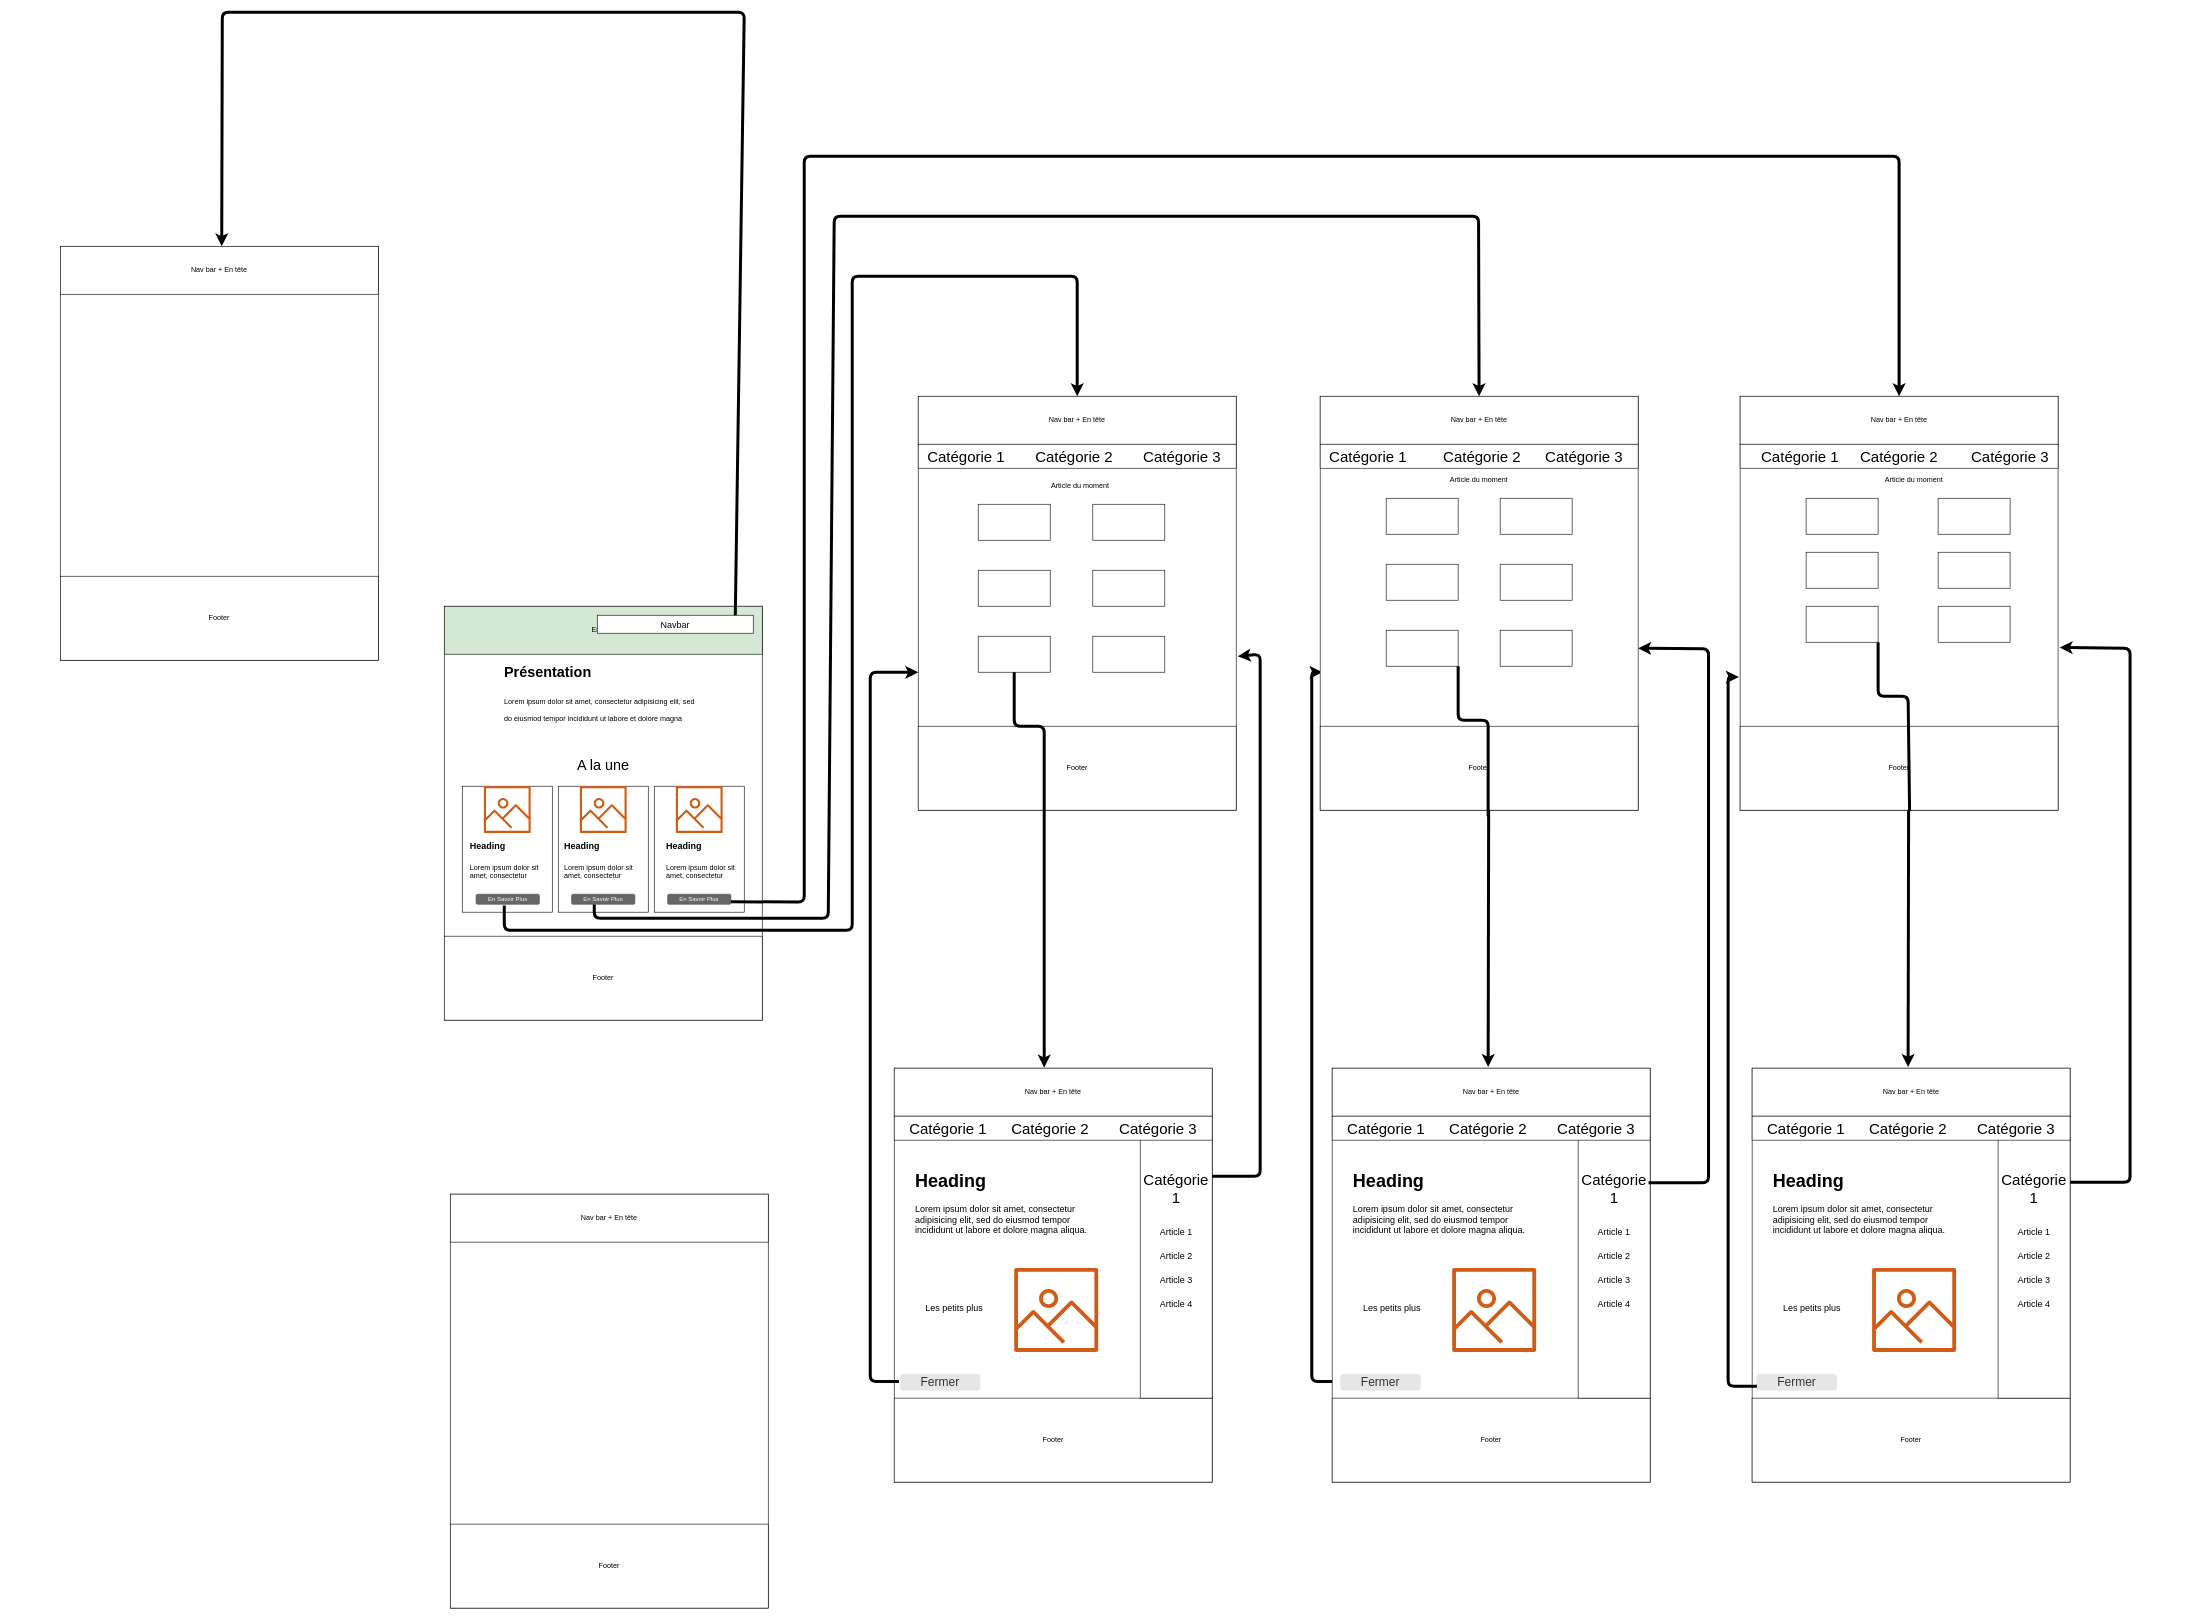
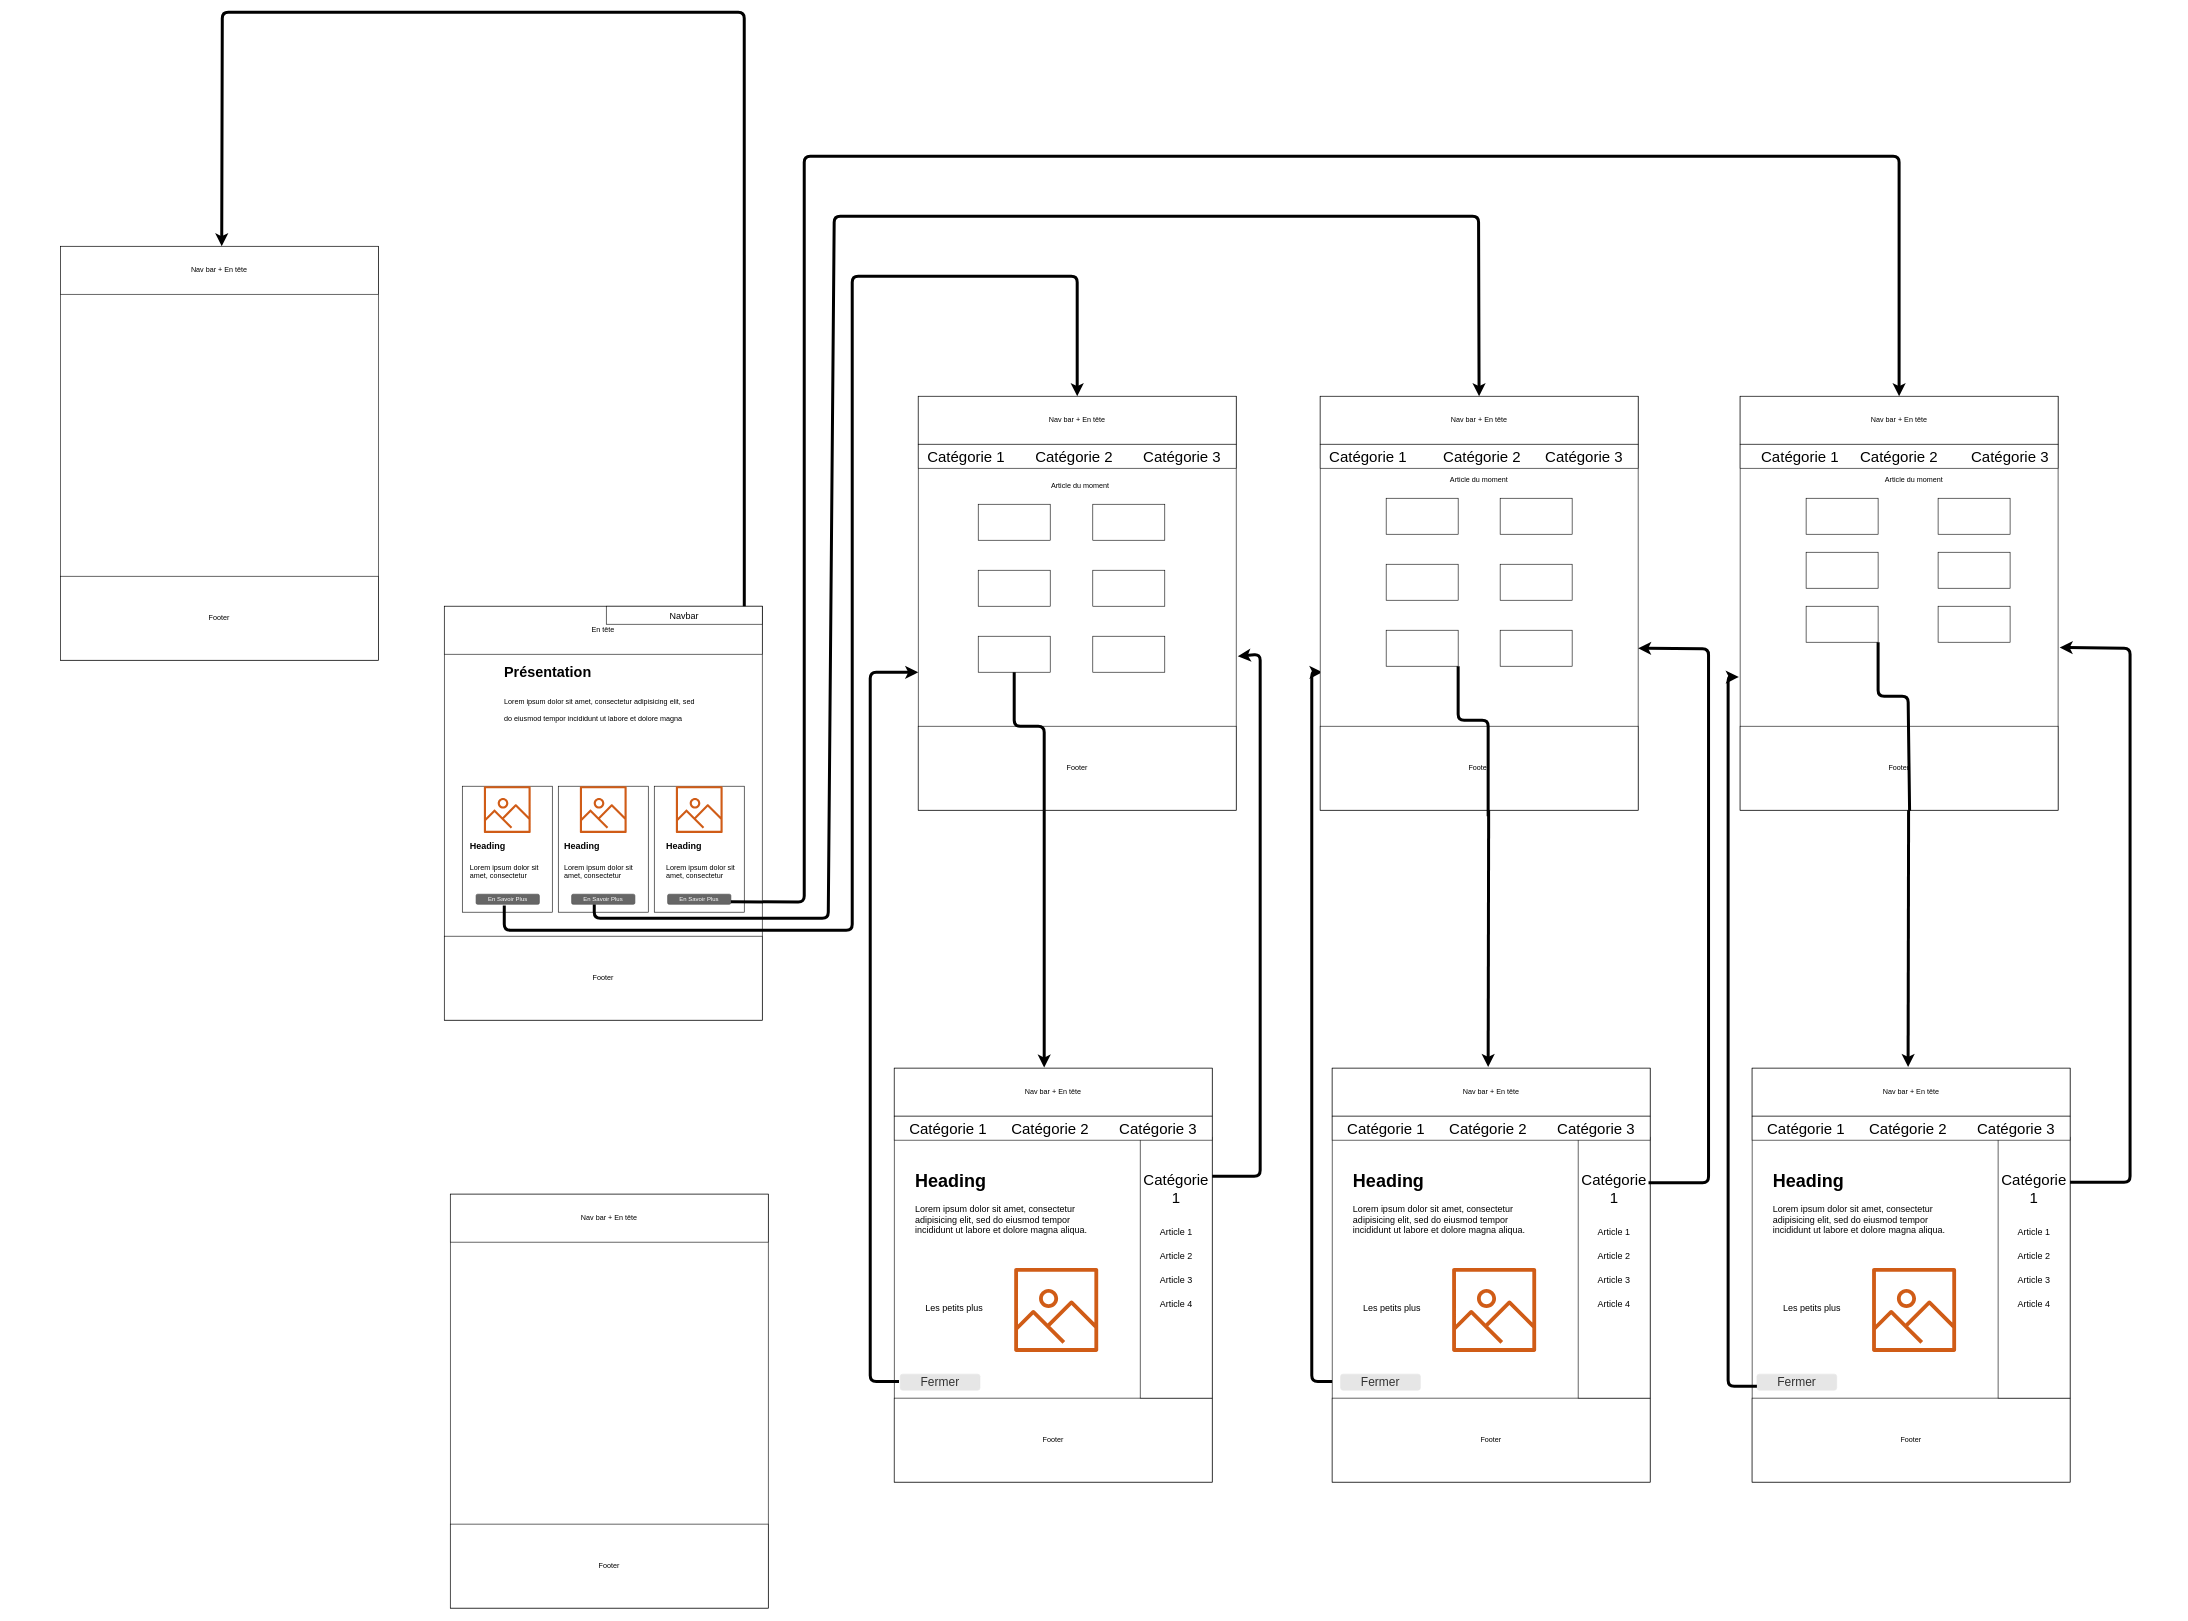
(675, 624) -> (684, 615)
(603, 630) -> (603, 630)
(603, 765) -> none
